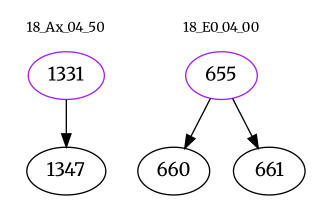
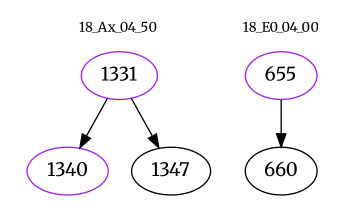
none -> (68, 171)
(269, 171) -> none
